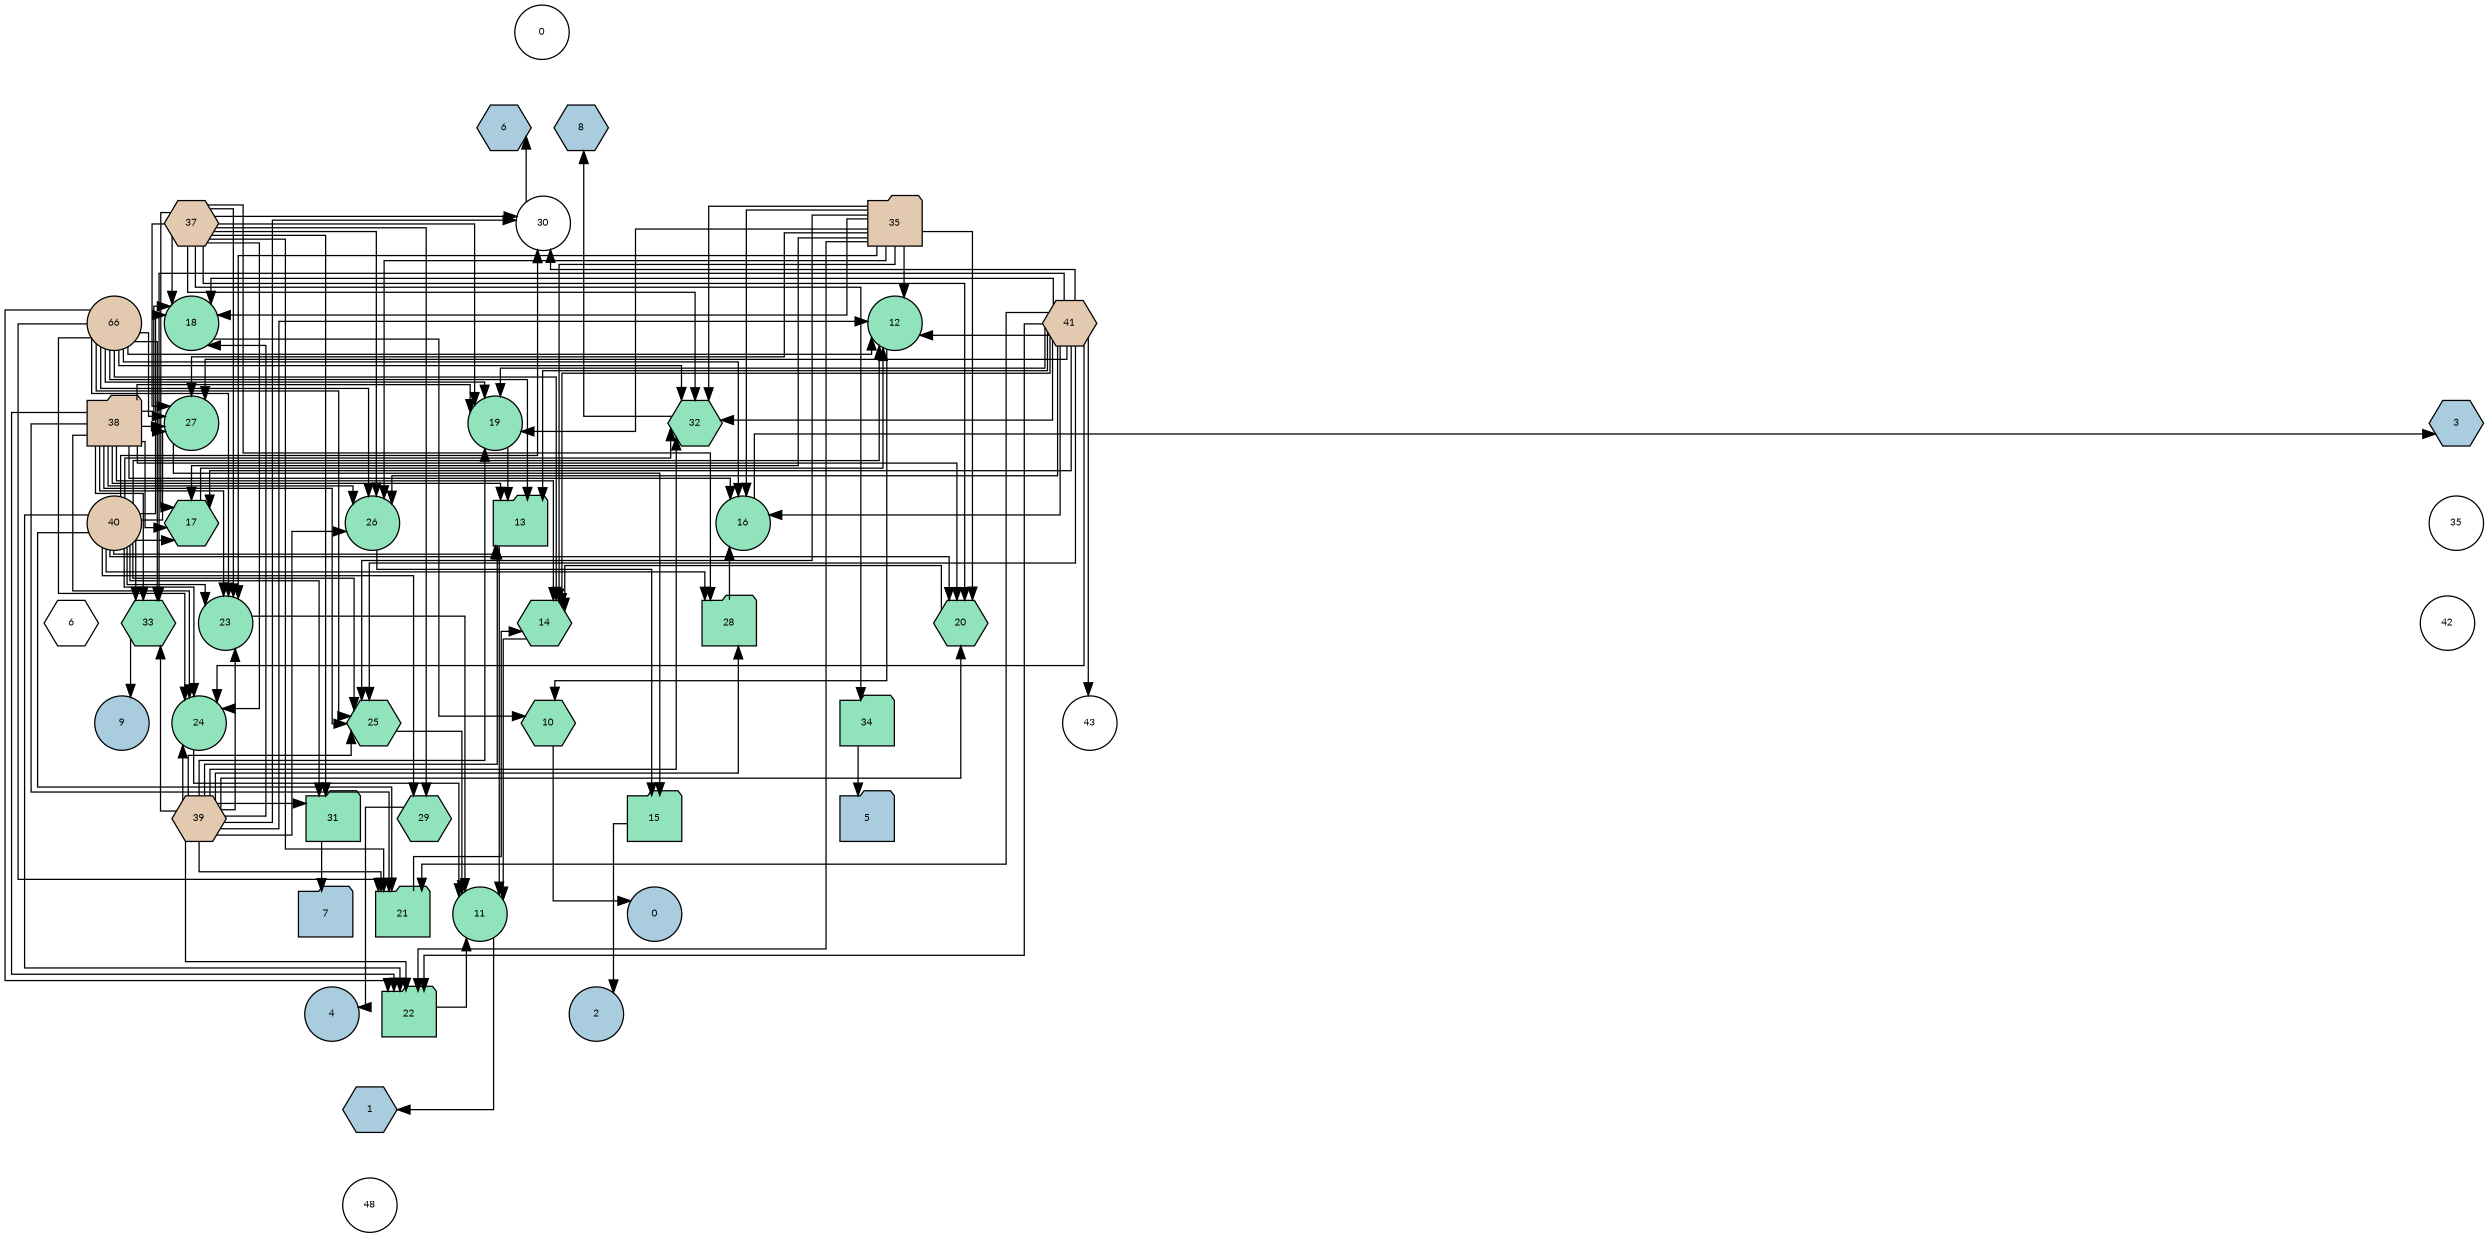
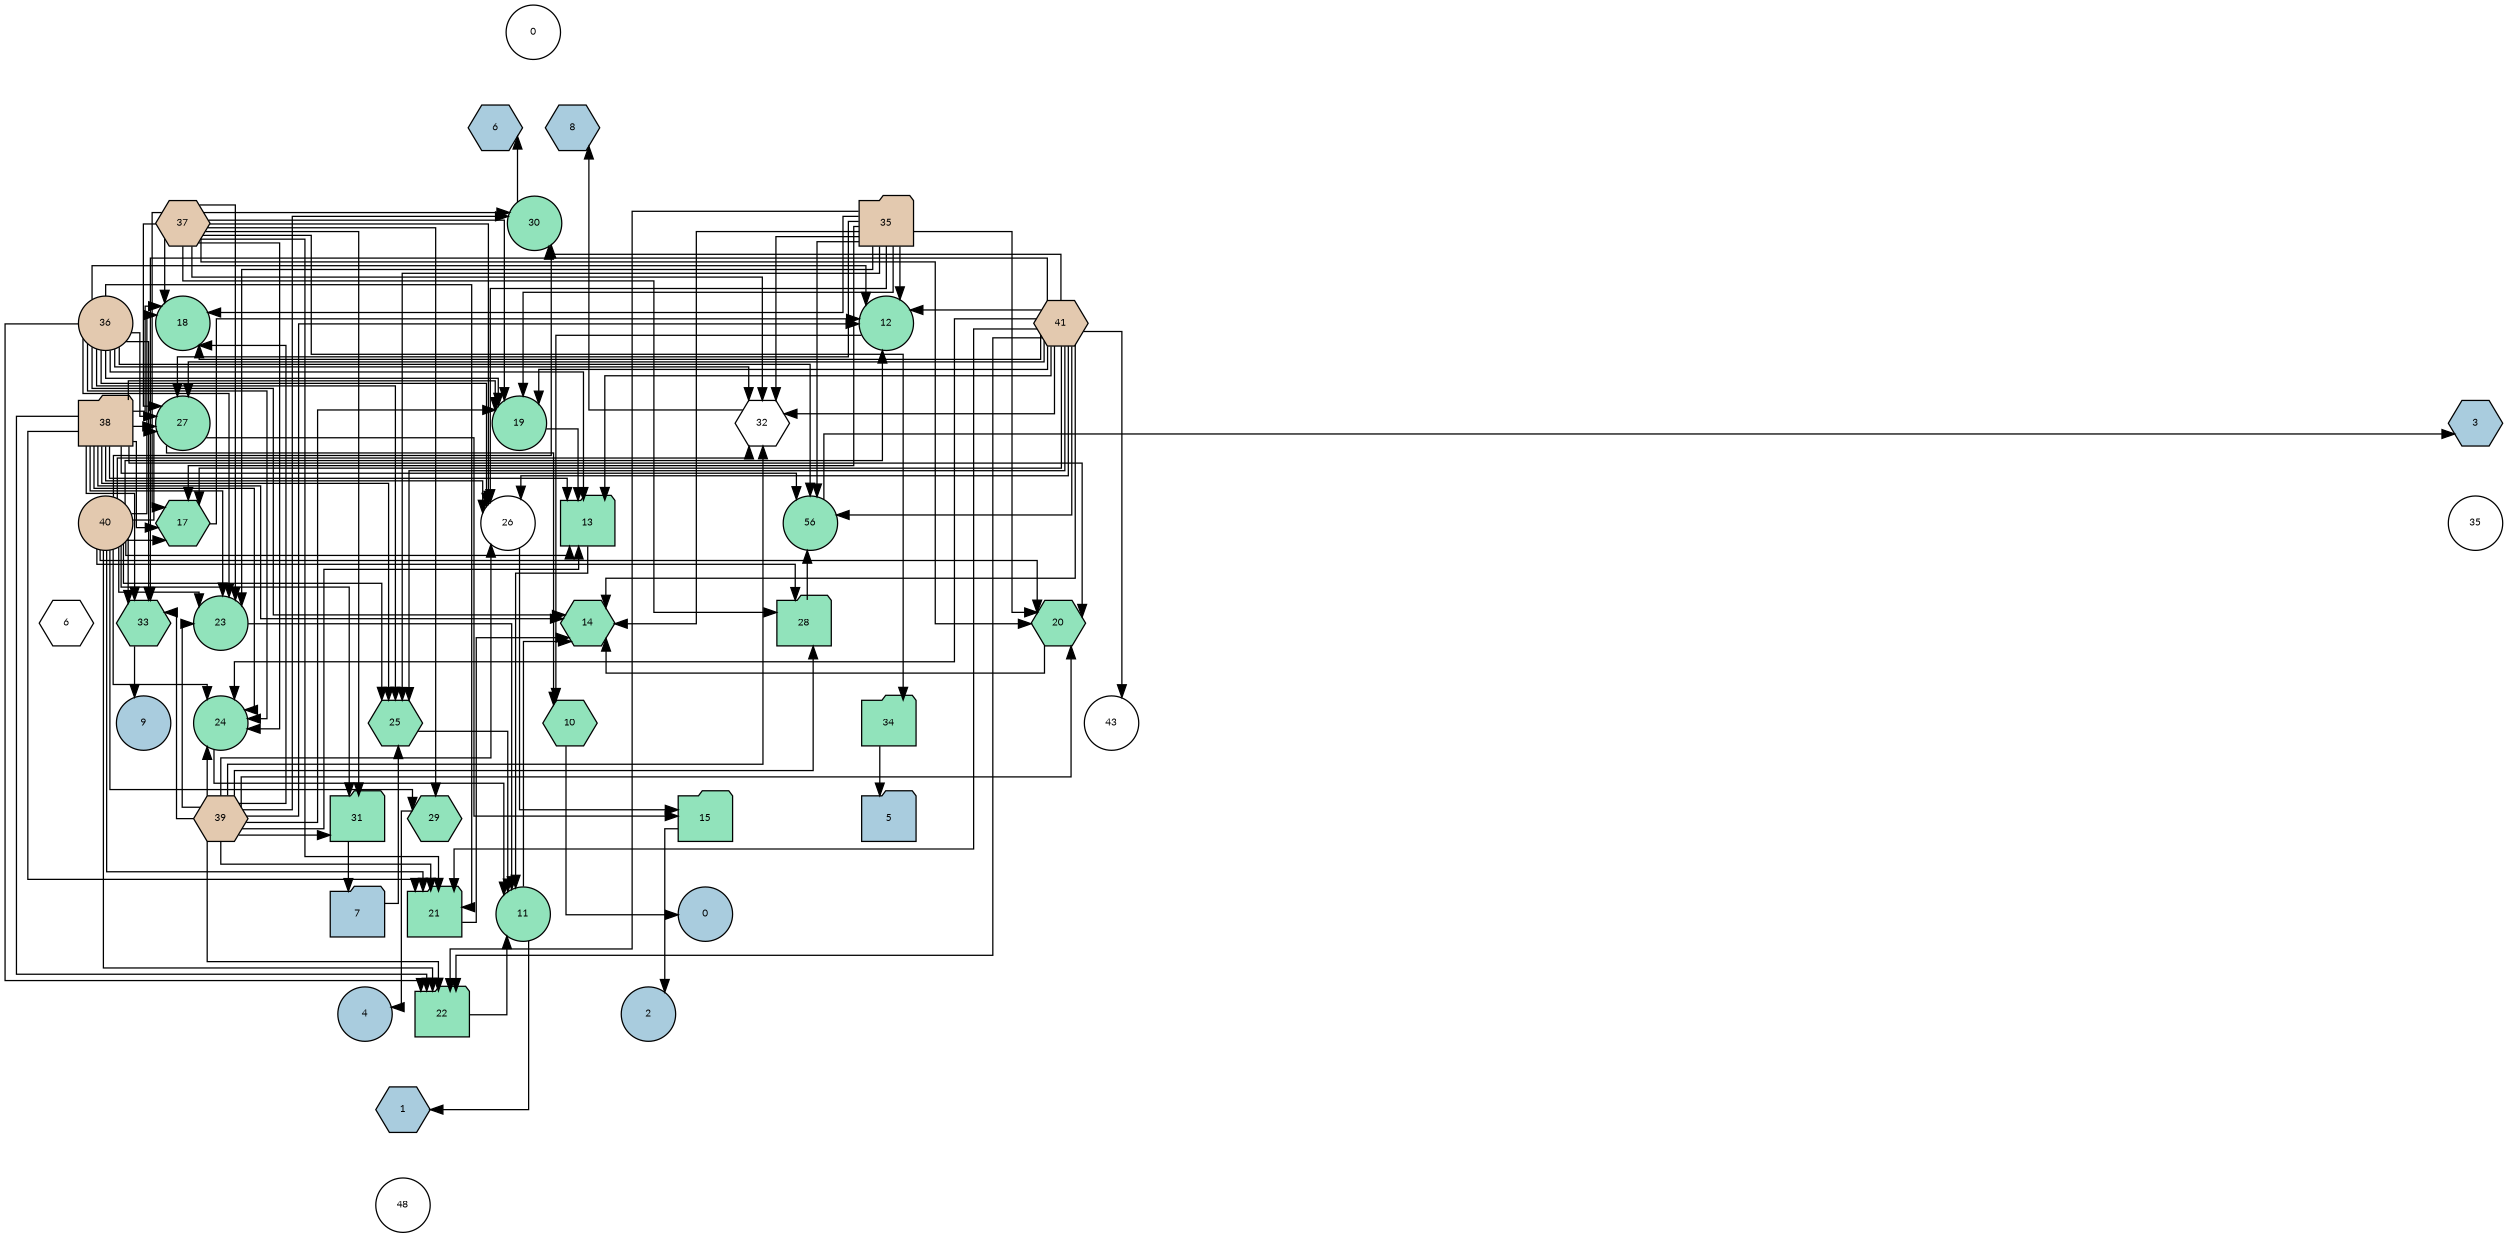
(543, 223) -> (535, 223)
(114, 323) -> (106, 323)
(695, 423) -> (762, 423)
(439, 435) -> (476, 453)
(372, 523) -> (508, 523)
(743, 523) -> (810, 523)
(2448, 623) -> none
(503, 751) -> (523, 746)
(255, 755) -> (398, 802)
